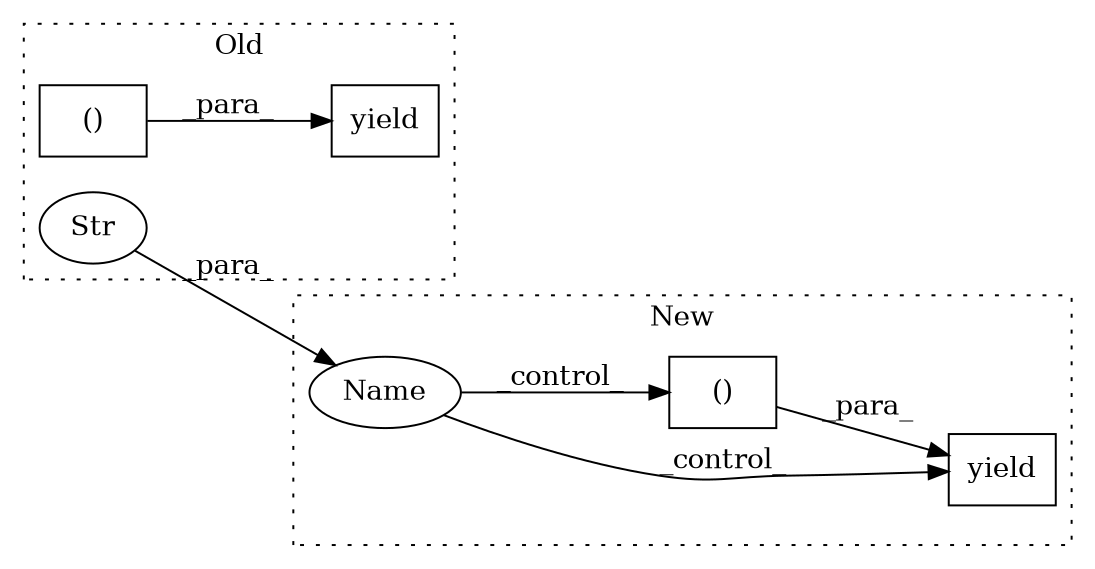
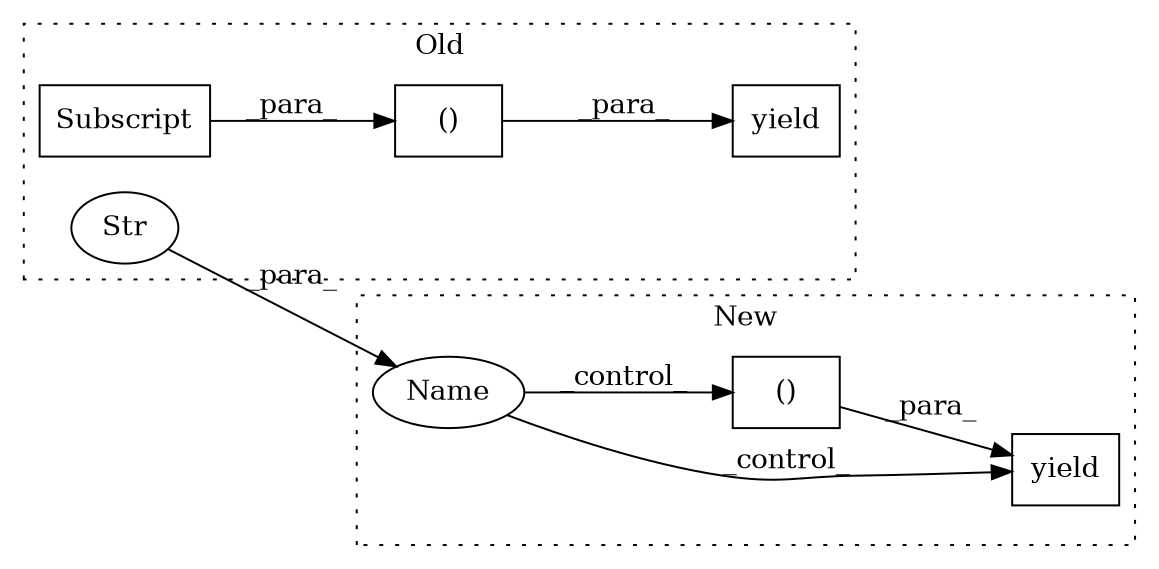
none -> (125, 121)
